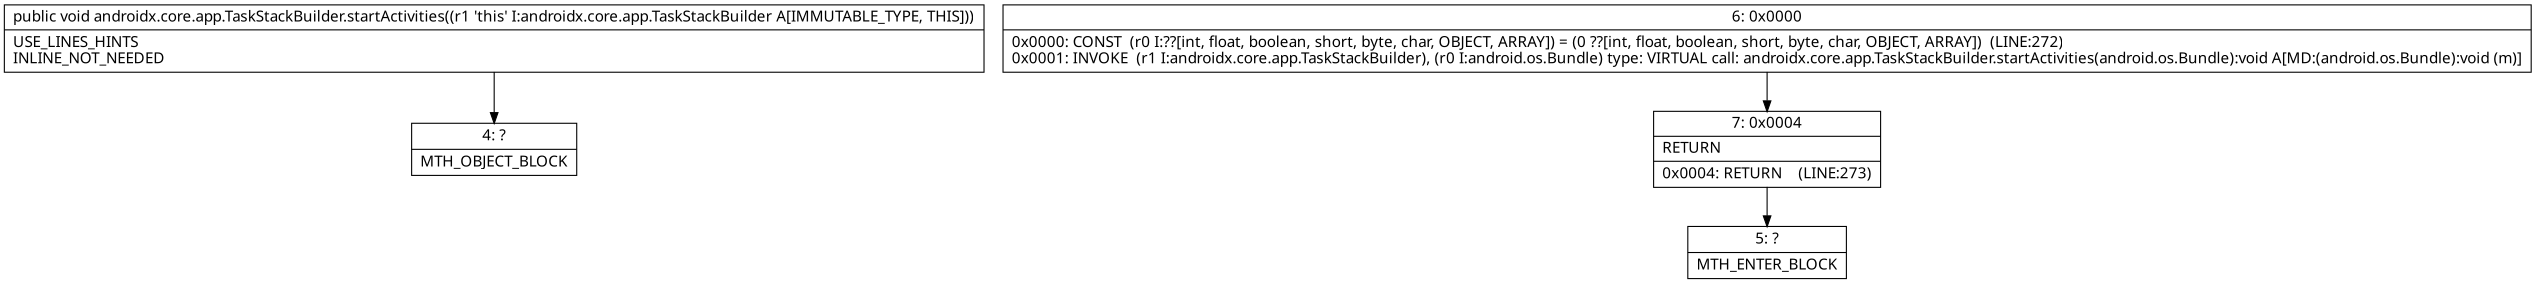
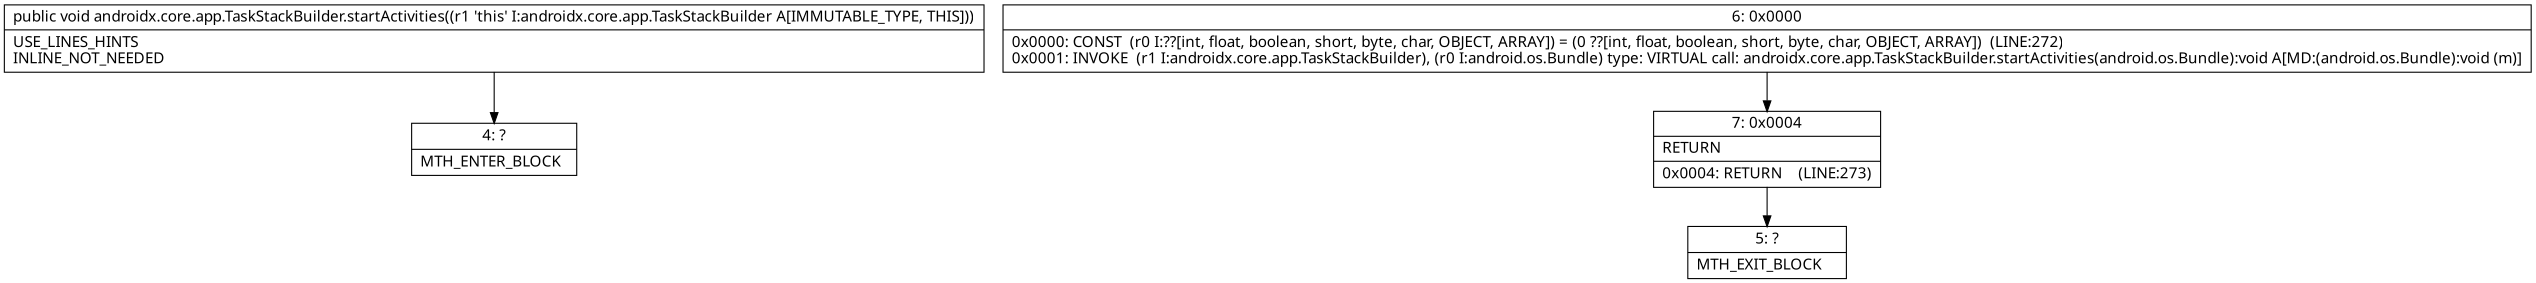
(494, 162) -> (491, 162)
(1767, 265) -> (1760, 265)
